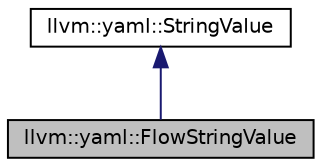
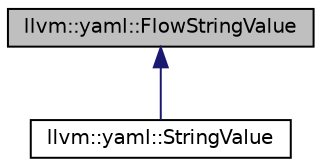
(161, 94) -> (161, 94)
